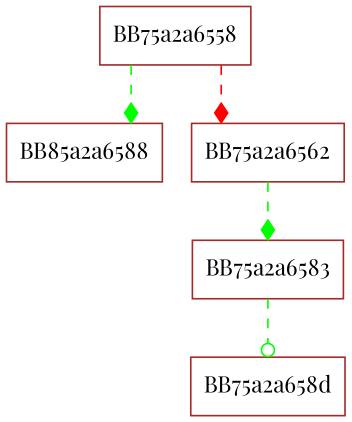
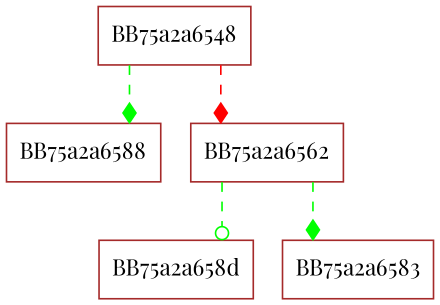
(175, 36) -> (175, 36)
(84, 153) -> (84, 153)
(268, 321) -> (222, 204)
